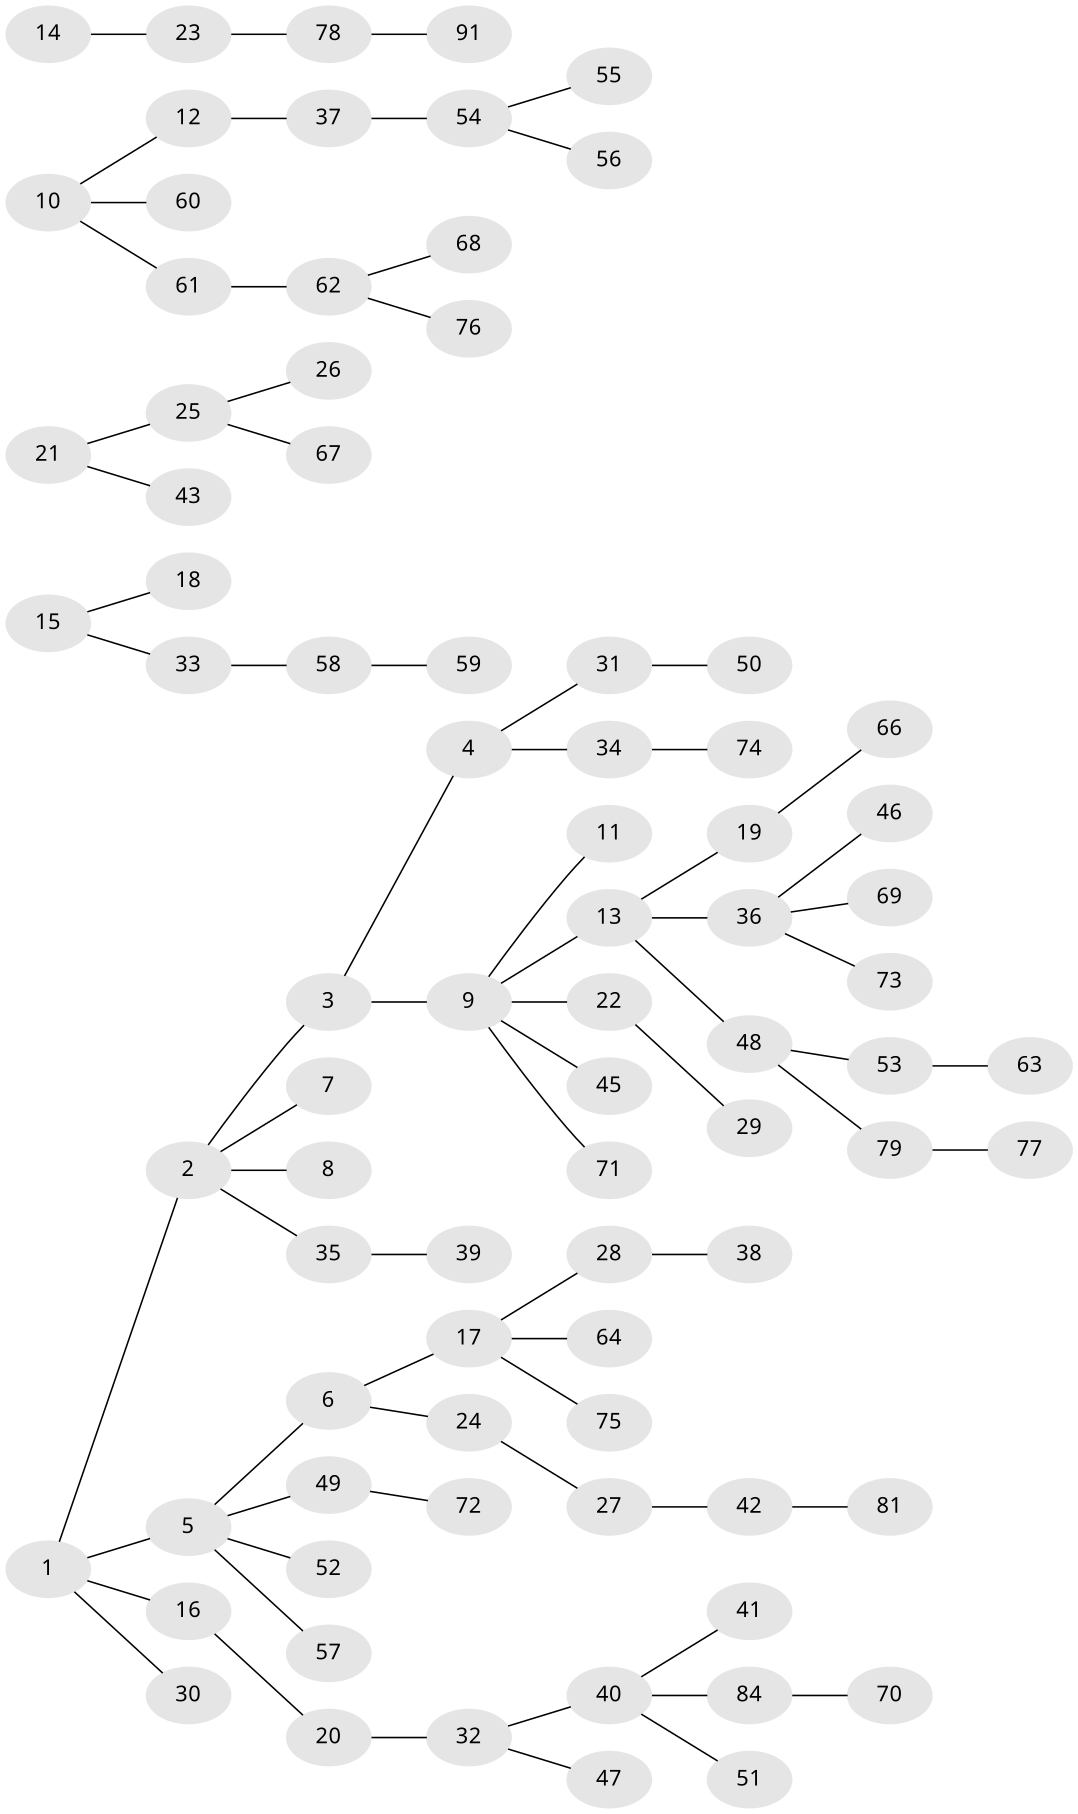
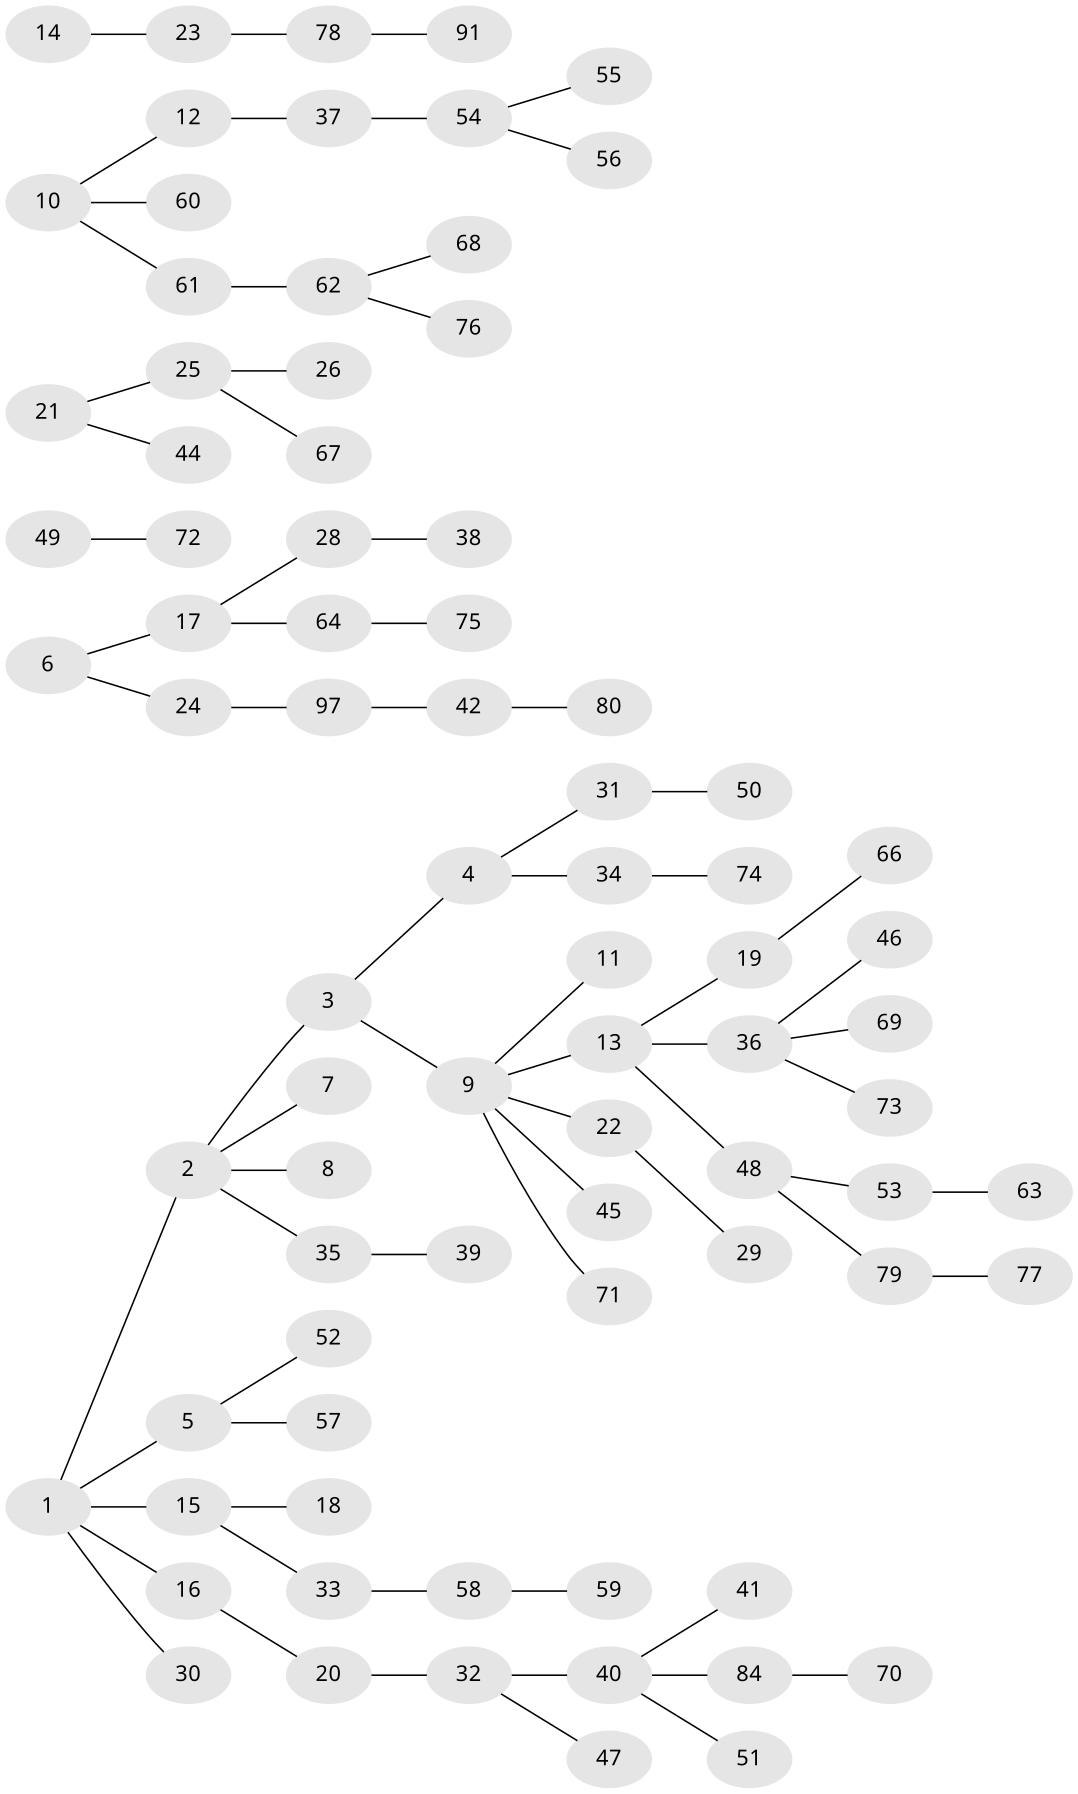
(189, 497) -> (189, 455)
(539, 1381) -> (399, 623)
(259, 1464) -> none
(259, 1506) -> none
none -> (119, 1507)
(609, 1507) -> (329, 707)
(890, 1507) -> (609, 707)
